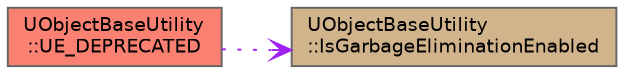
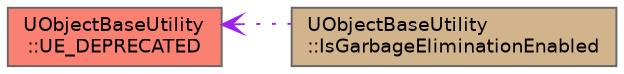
(247, 50) -> (266, 24)
